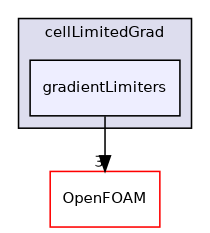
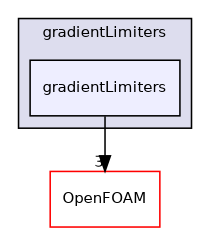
(105, 33) -> (105, 33)
